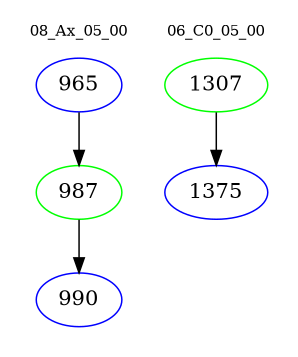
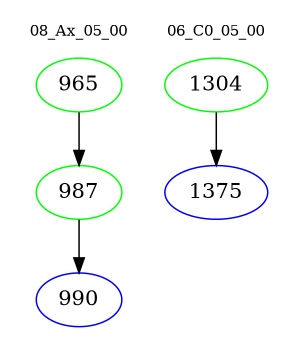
(79, 85) -> (79, 85)
(216, 85) -> (216, 85)
